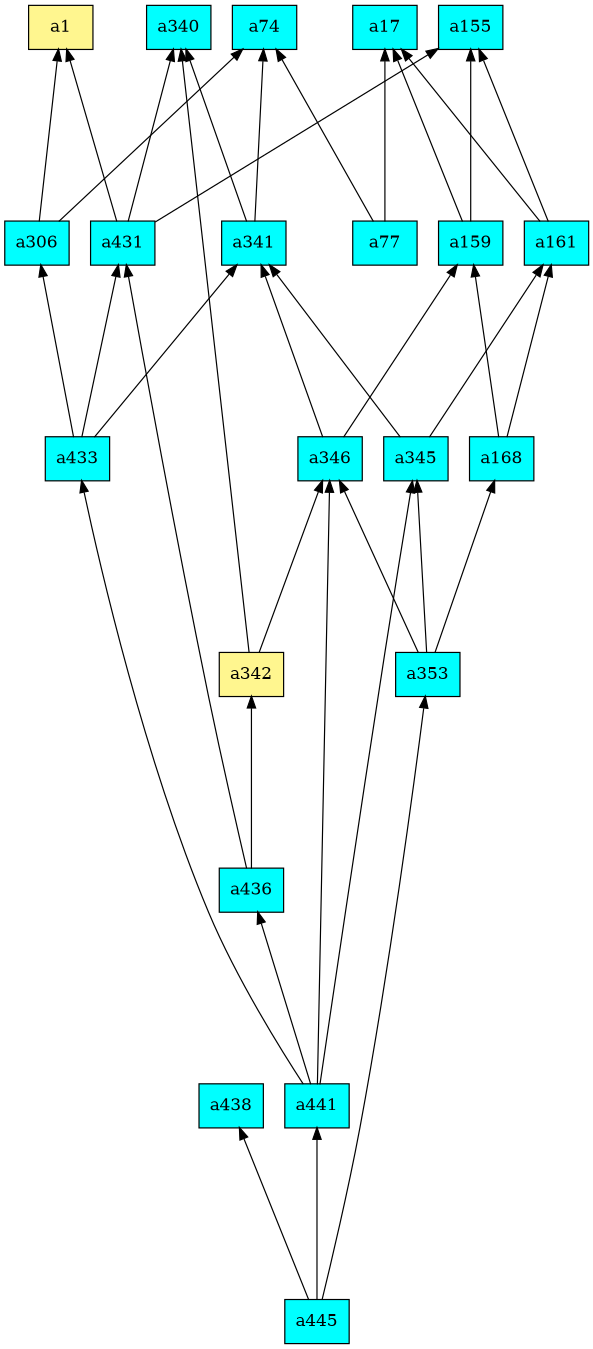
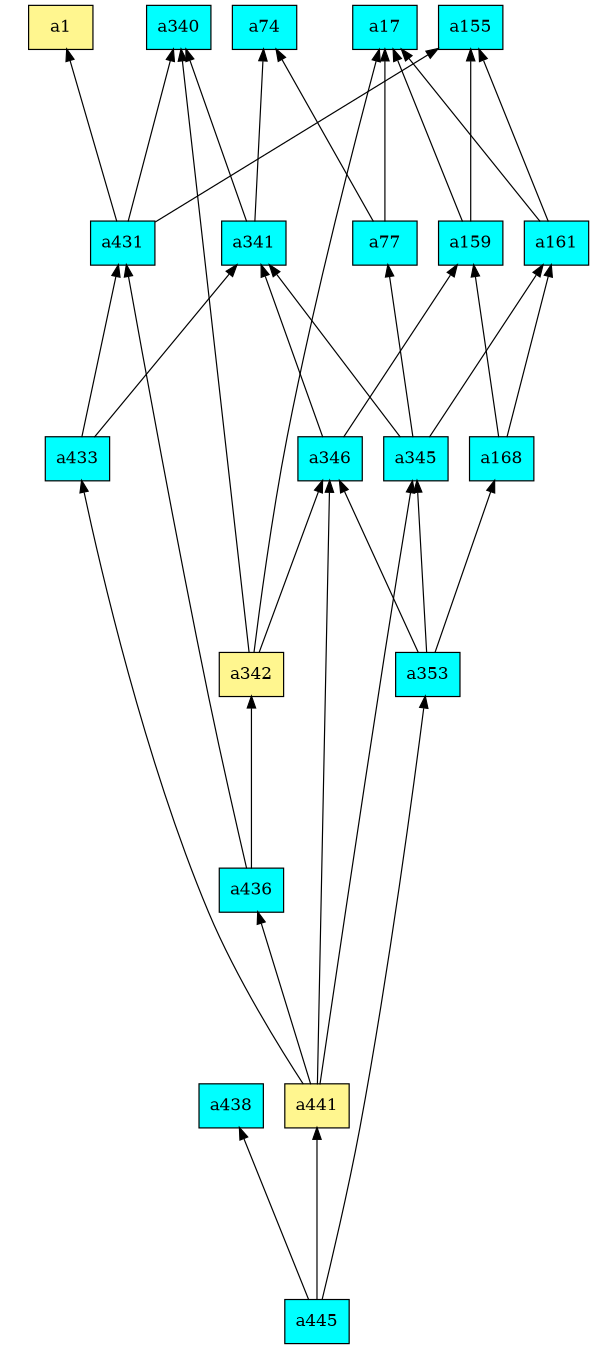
(37, 243) -> none
none -> (304, 355)
none -> (402, 365)
(317, 1106) -> (317, 1106)
